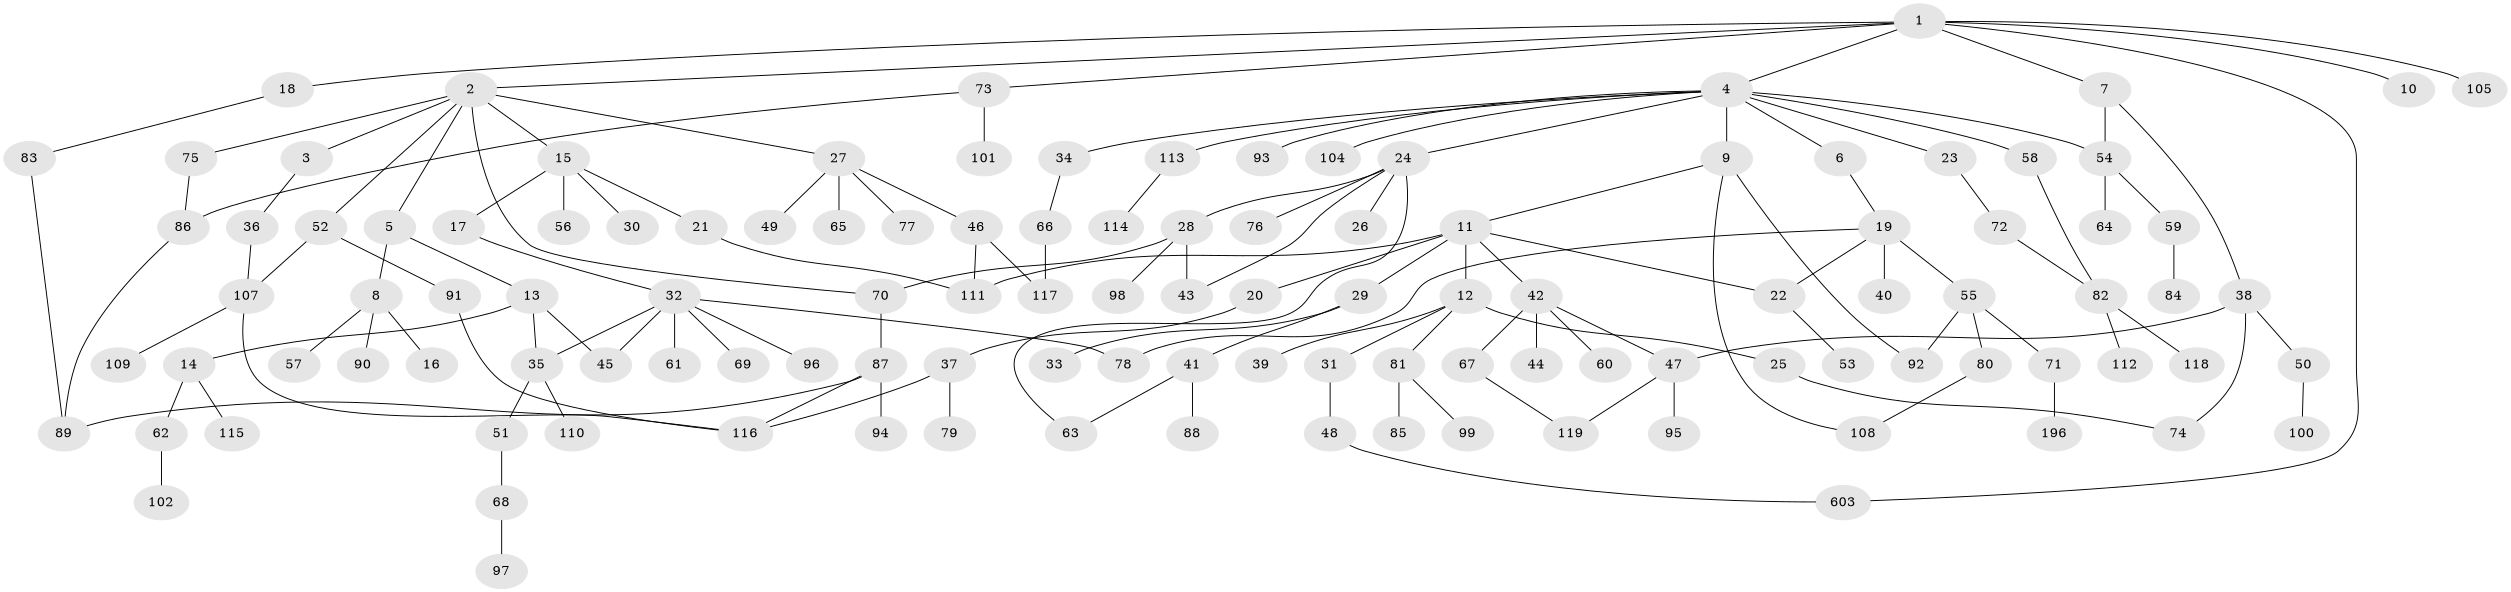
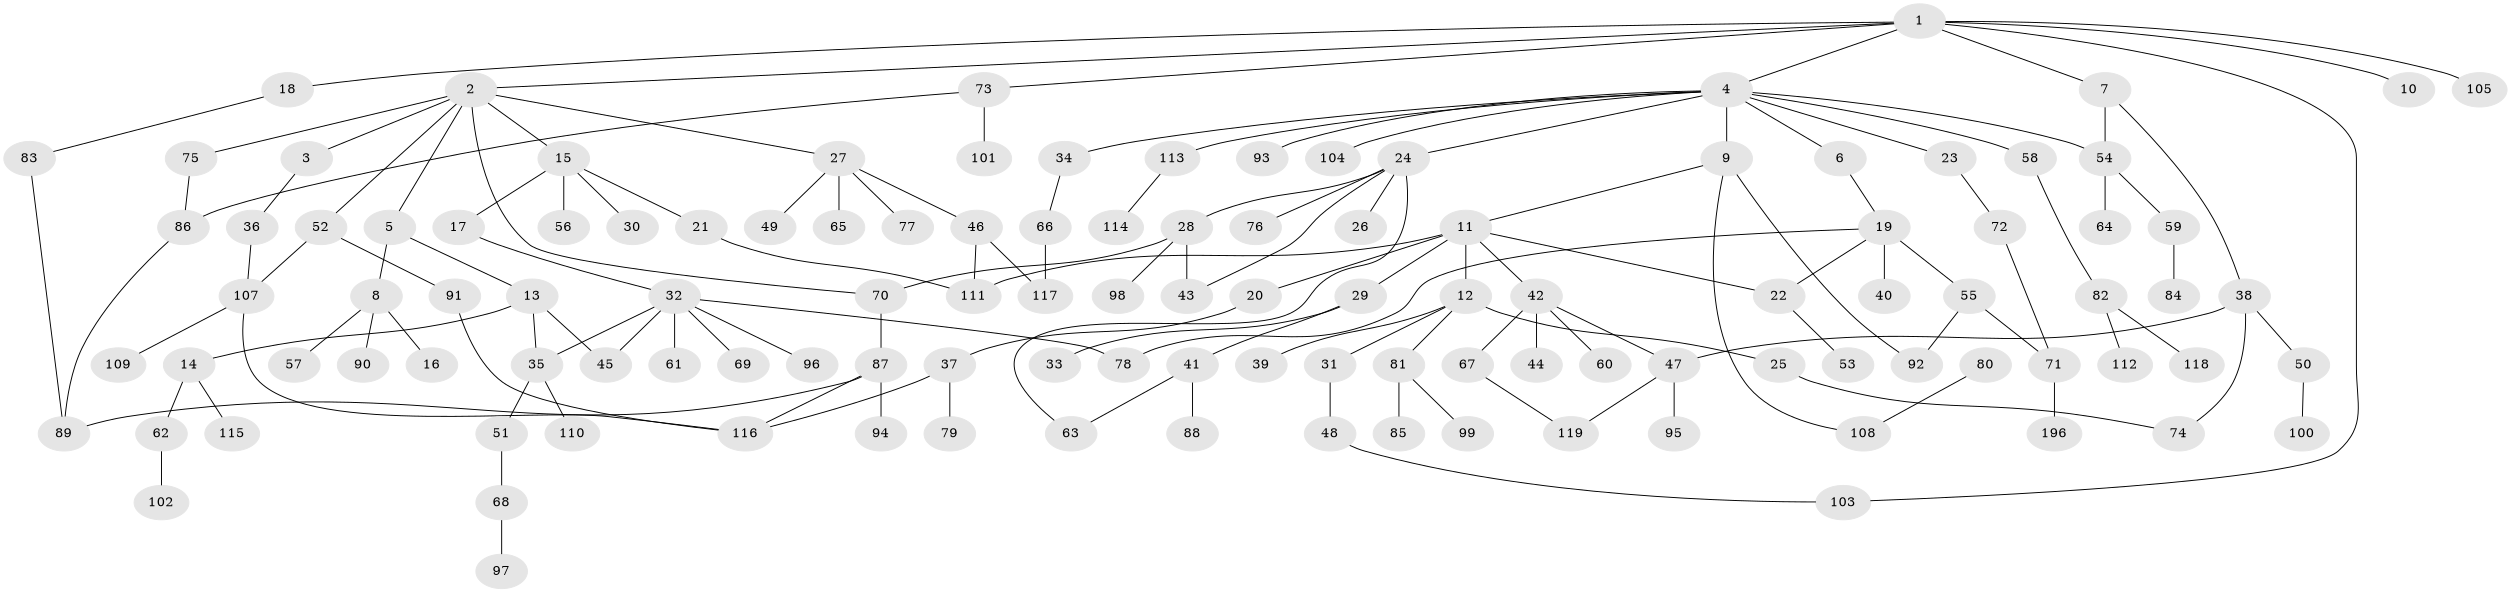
(2051, 262) -> (2027, 296)
(1977, 330) -> none
(1843, 503) -> (1843, 503)
